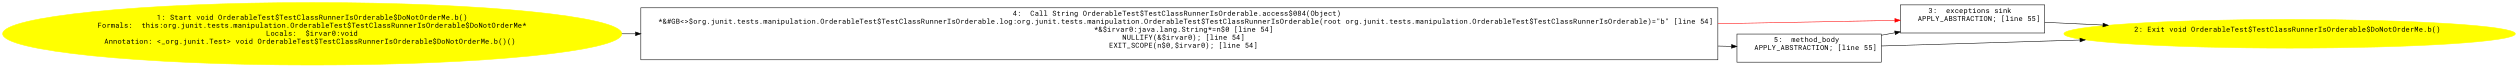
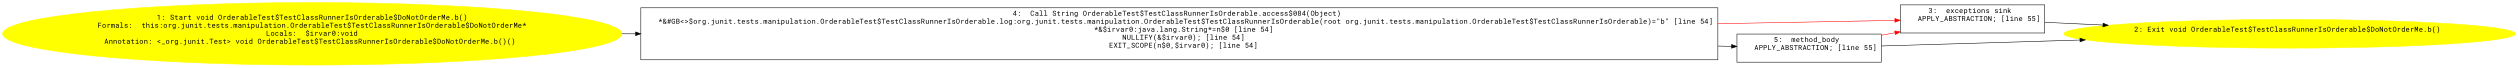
(1888, 34) -> (1888, 34)
